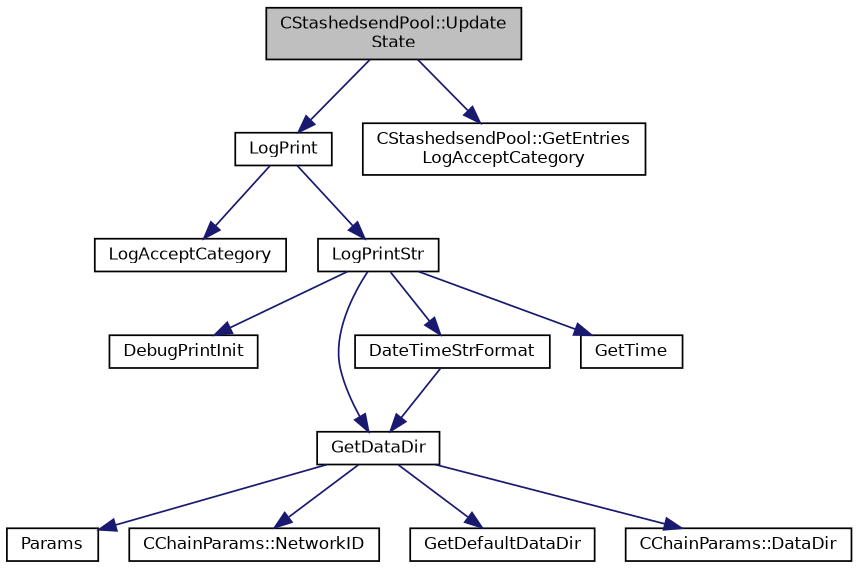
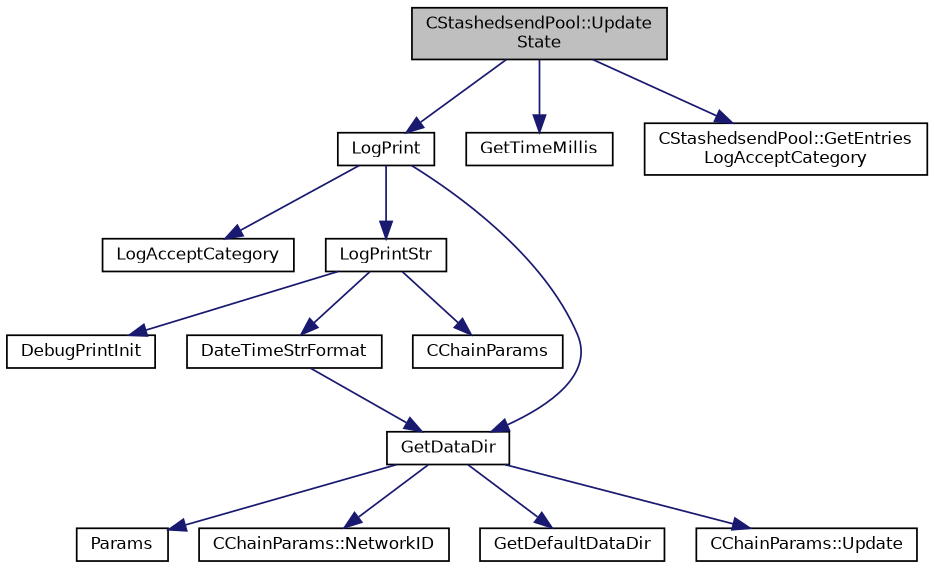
none -> (539, 149)
(339, 343) -> (549, 286)
(632, 352) -> (488, 352)
(739, 545) -> (807, 545)
